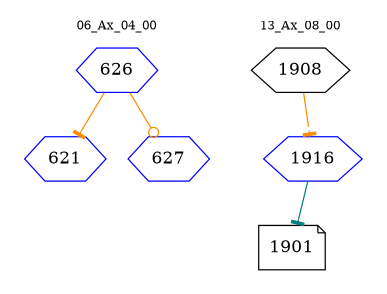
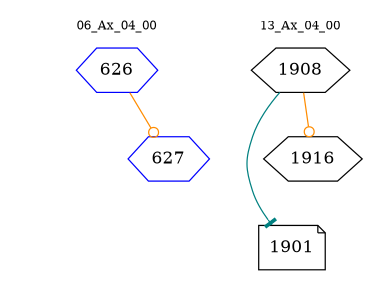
(301, 26) -> (301, 26)
(306, 110) -> (306, 110)
(65, 159) -> none
(313, 159) -> (313, 159)
(303, 200) -> (248, 154)
